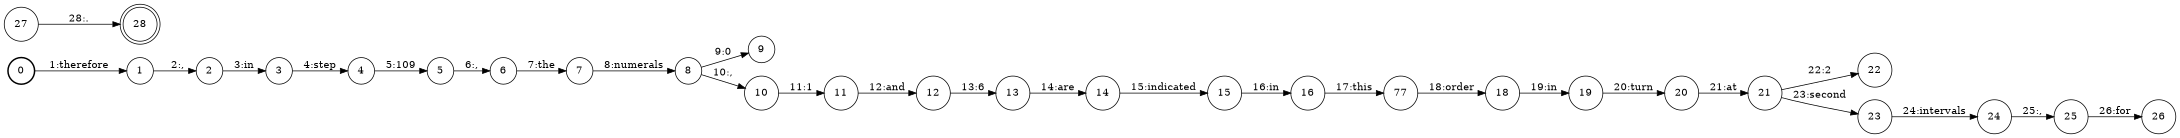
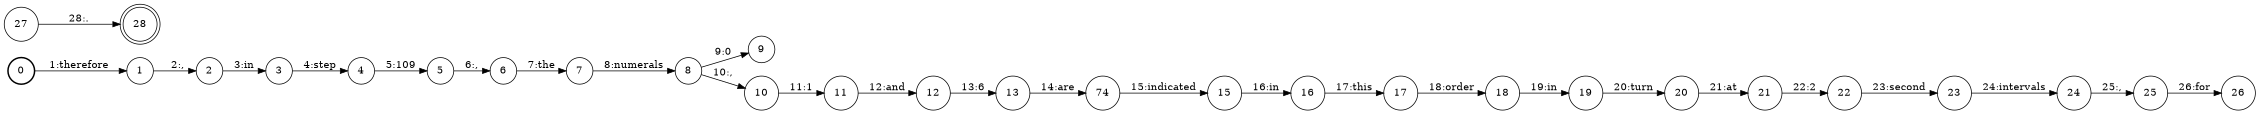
(1103, 93) -> (1103, 93)
(1401, 93) -> (1401, 93)
(1816, 106) -> (1896, 93)
